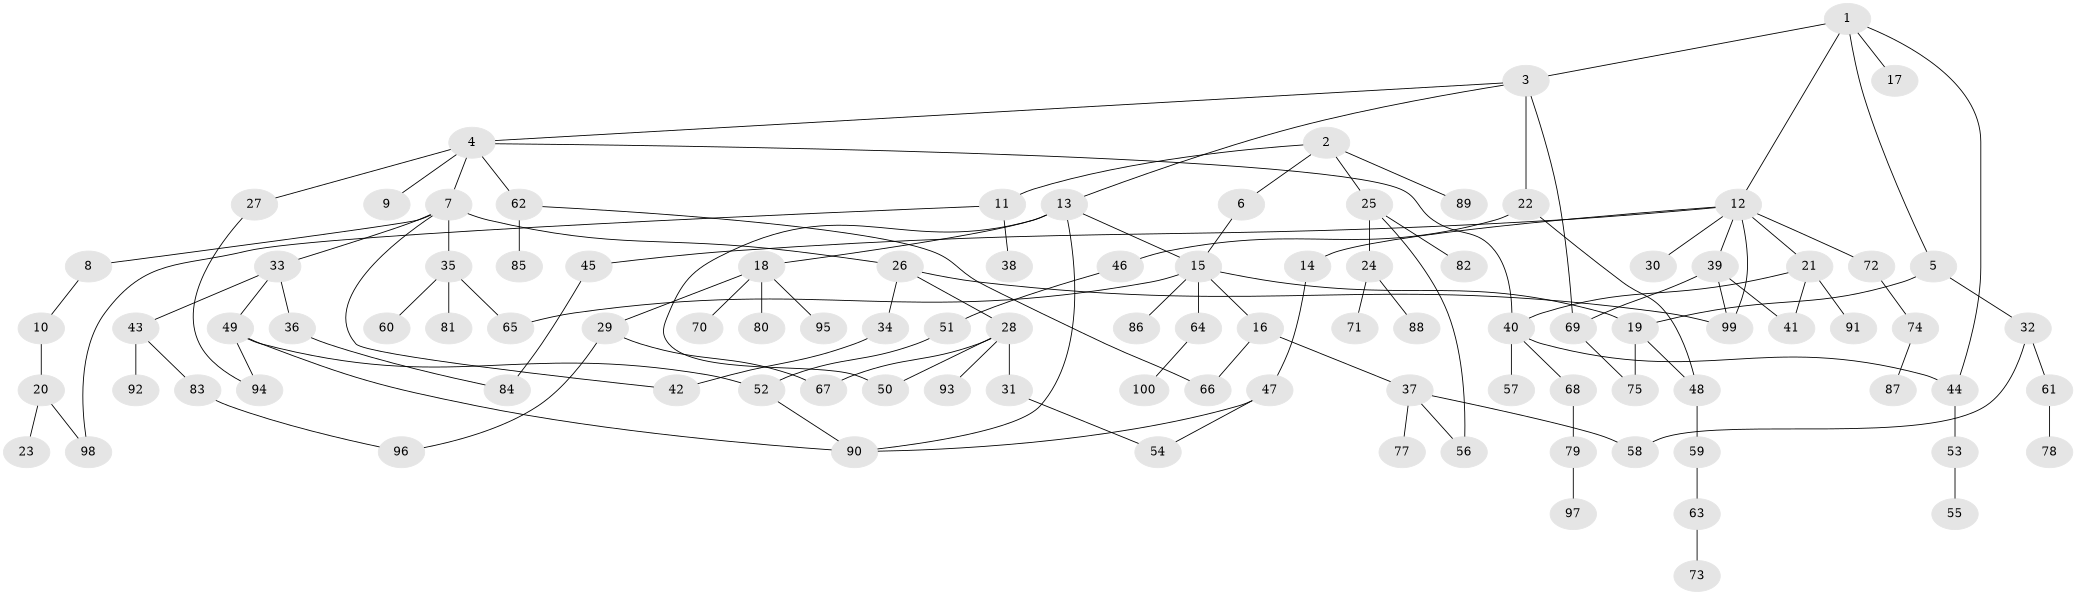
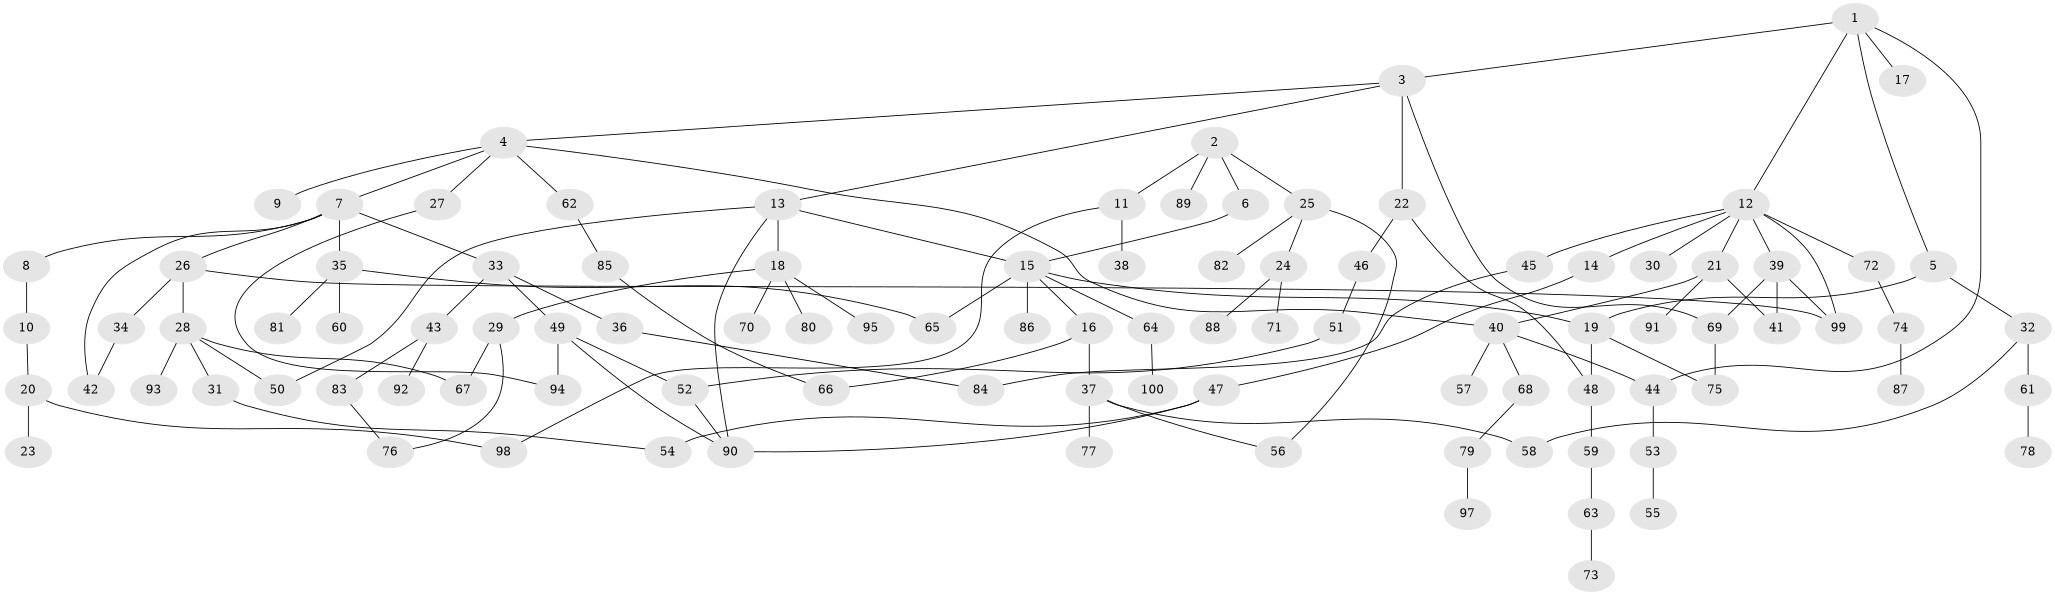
(865, 236) -> (703, 337)
(401, 452) -> (390, 452)
